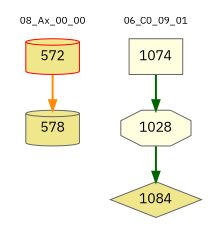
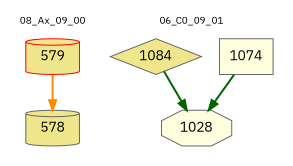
(53, 21) -> (53, 21)
(53, 57) -> (53, 57)
(156, 159) -> (173, 86)
